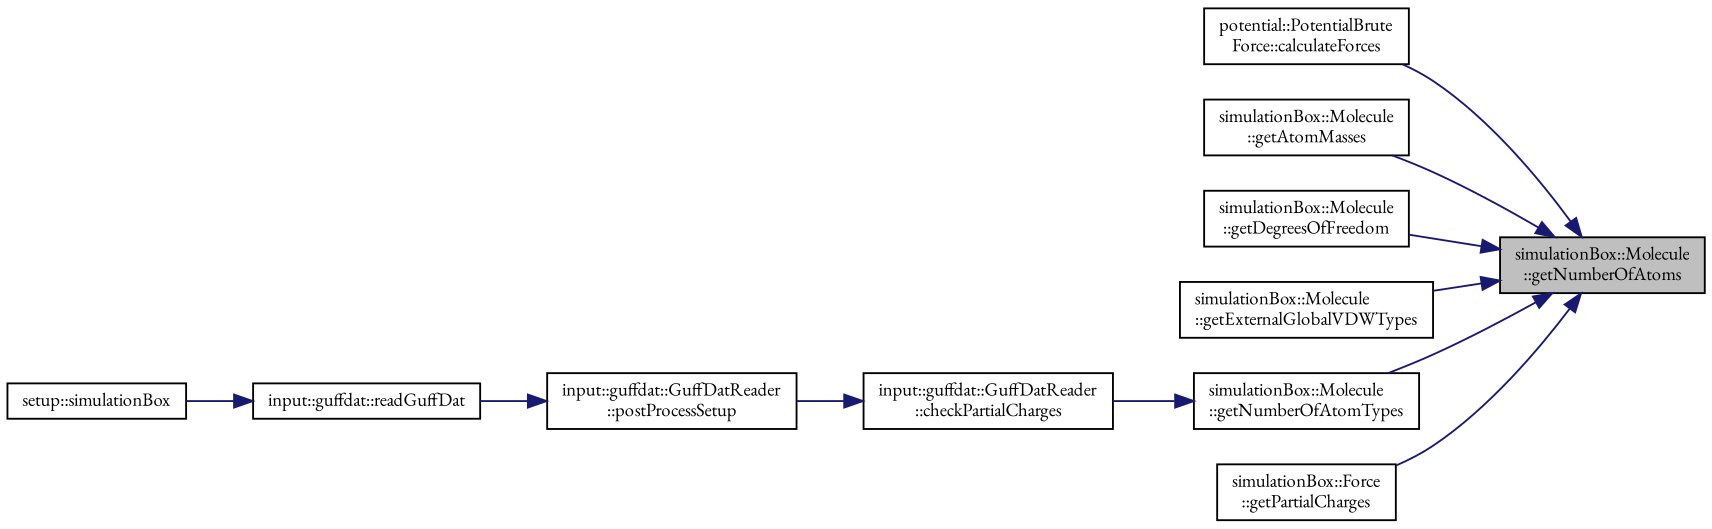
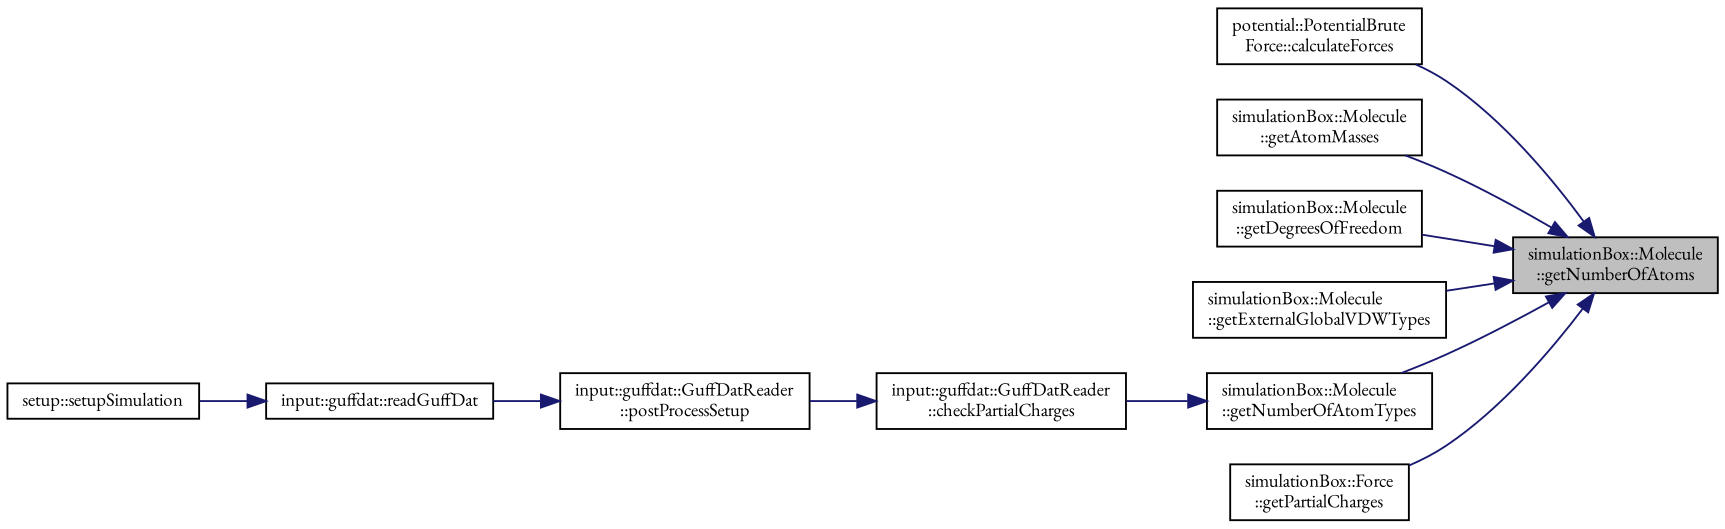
(97, 401) -> (103, 401)
